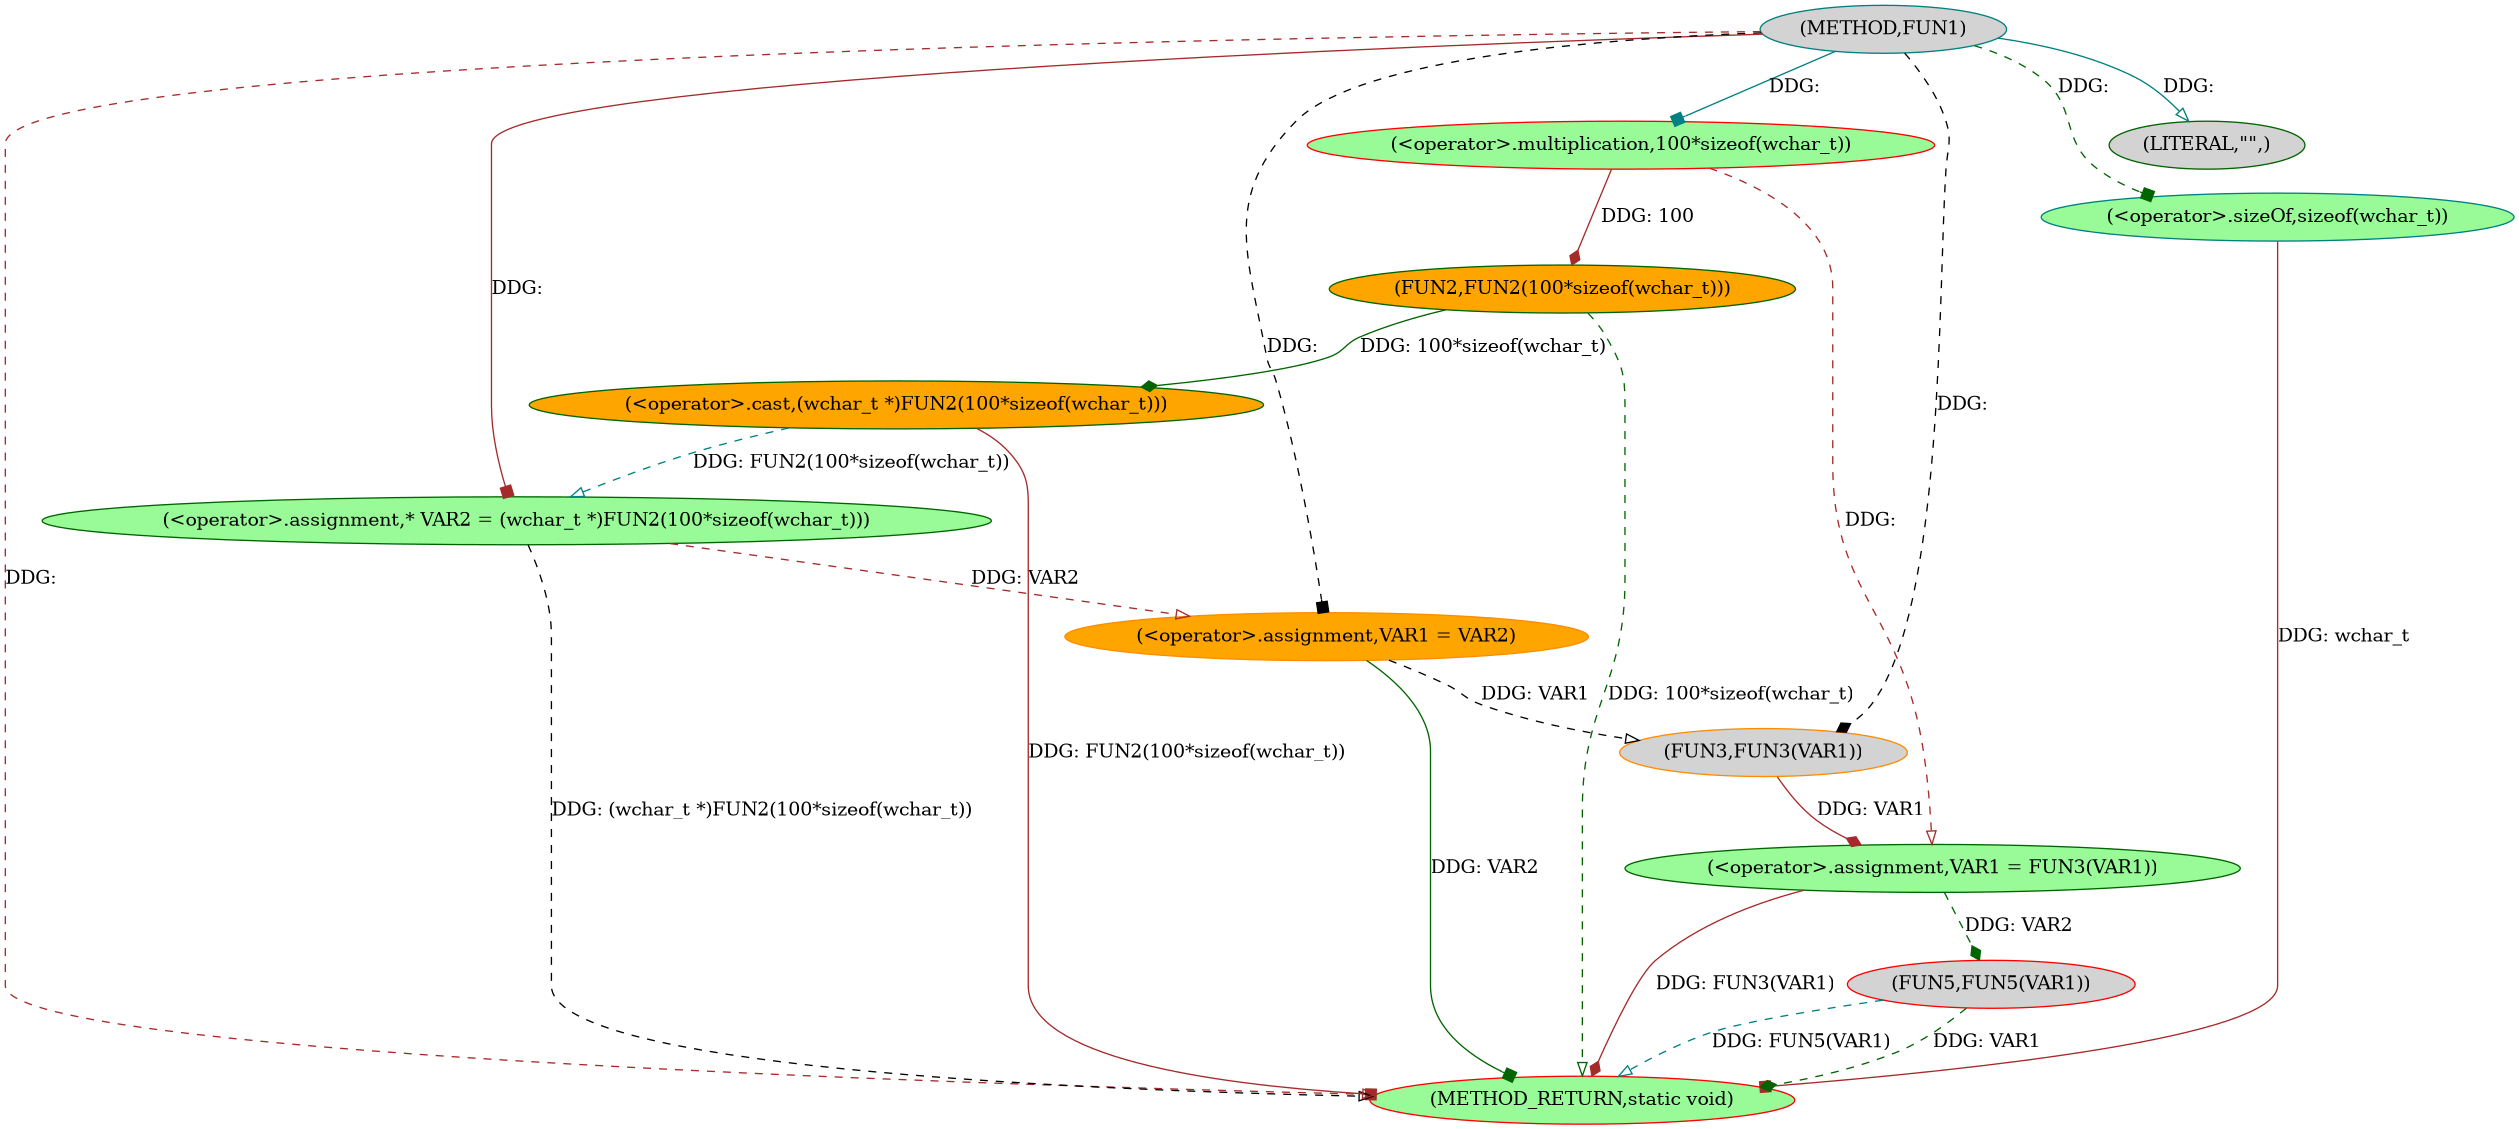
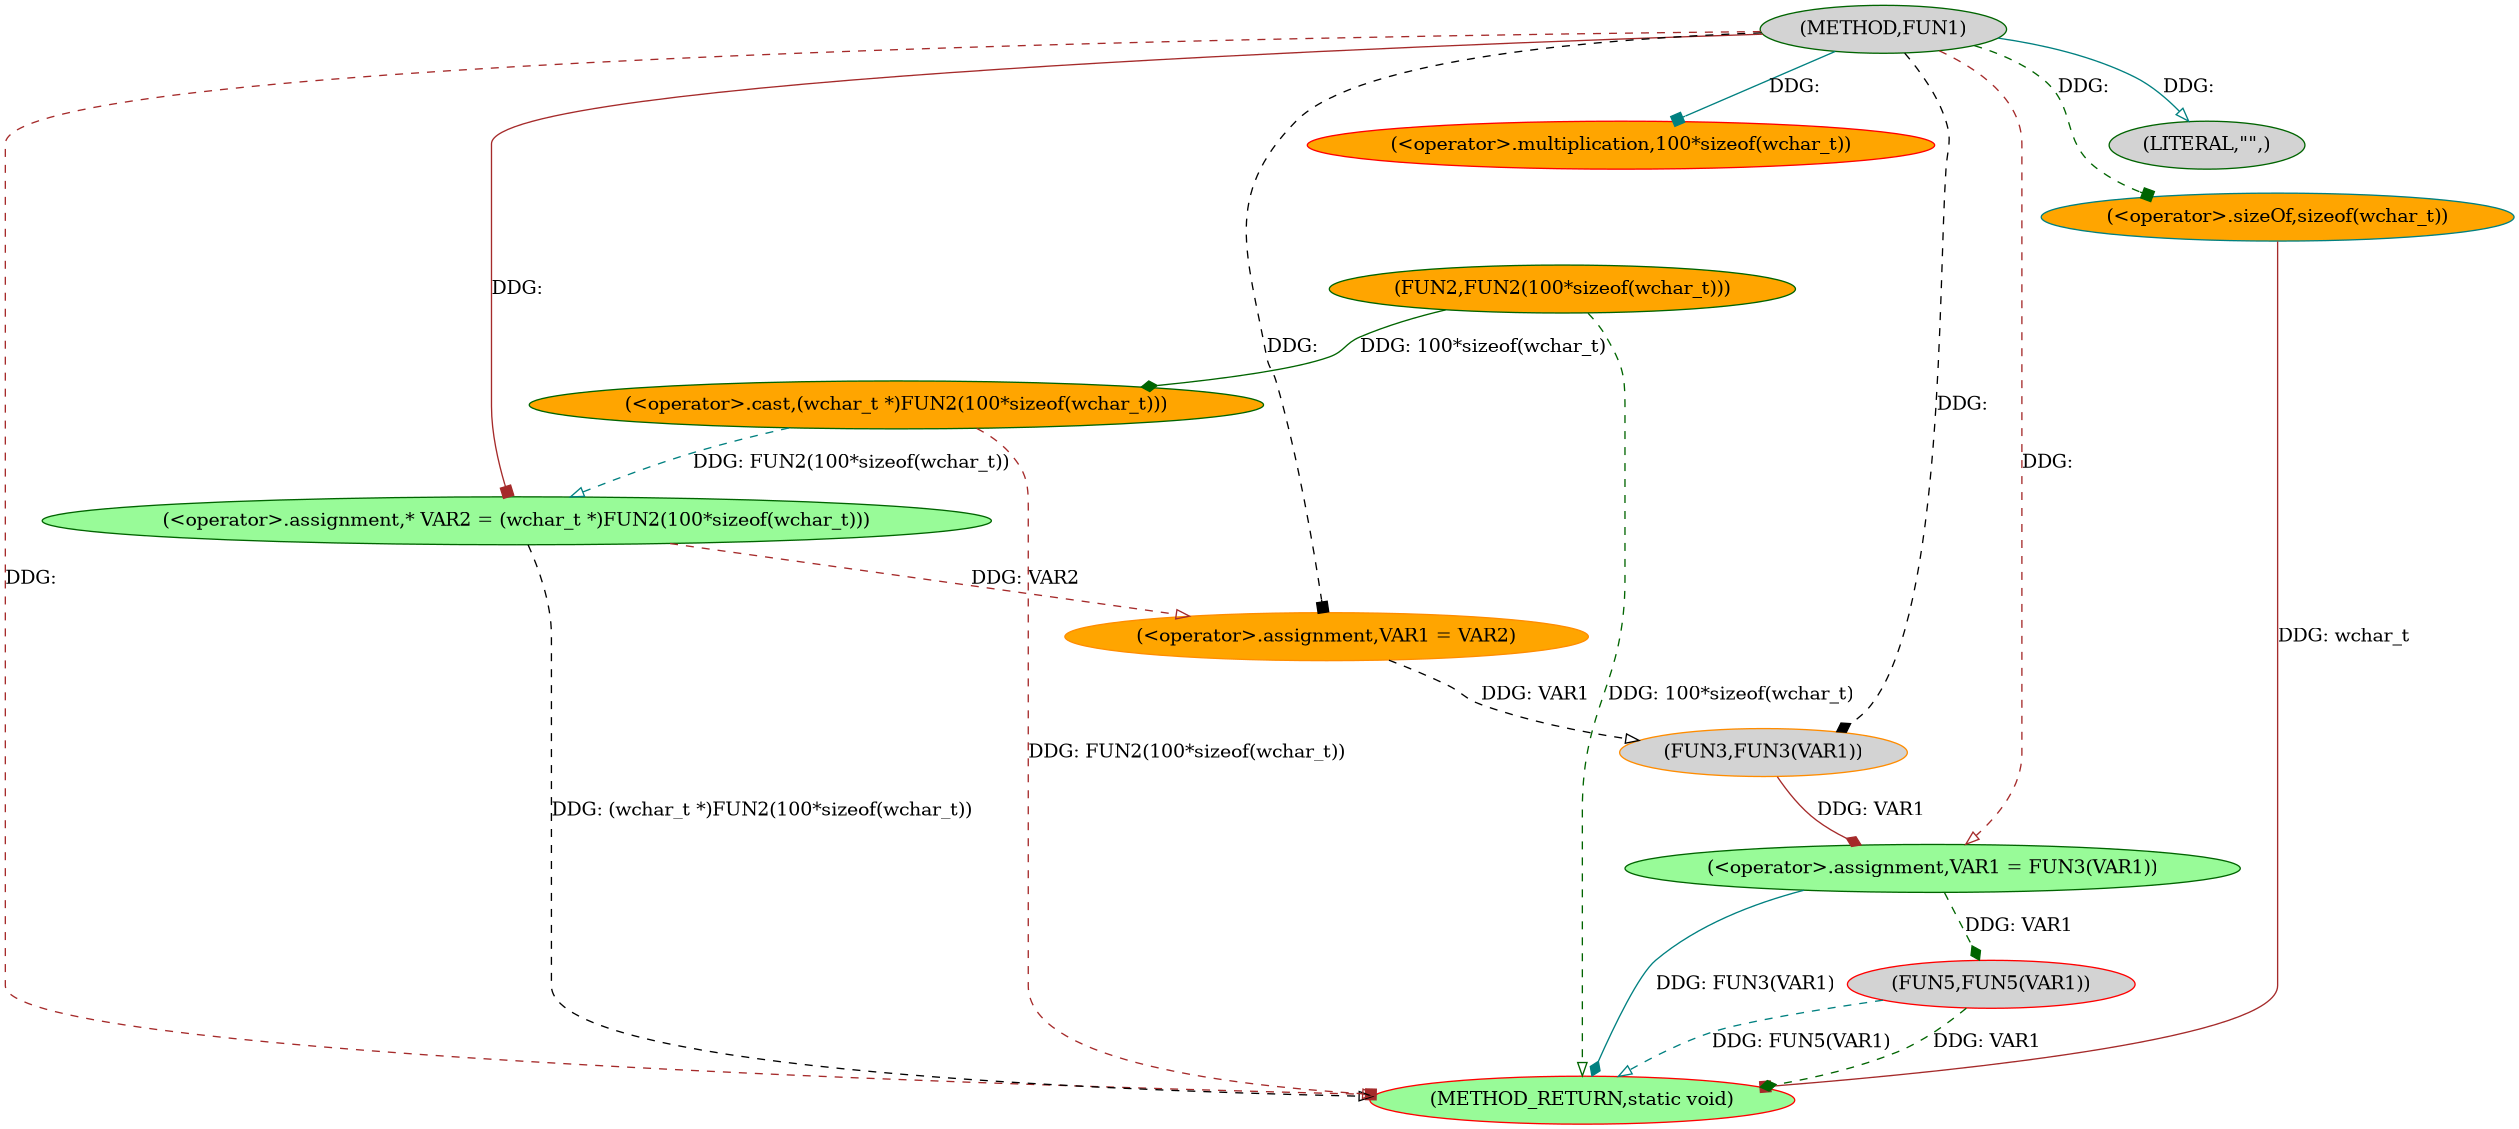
(1883, 29) -> (1883, 29)
(1621, 145) -> (1621, 145)
(1595, 210) -> none
(2278, 217) -> (2278, 217)
(1834, 476) -> (2022, 431)
(1431, 870) -> none
(1028, 881) -> (1028, 881)
(2019, 926) -> (2019, 926)
(1675, 946) -> (1675, 946)
